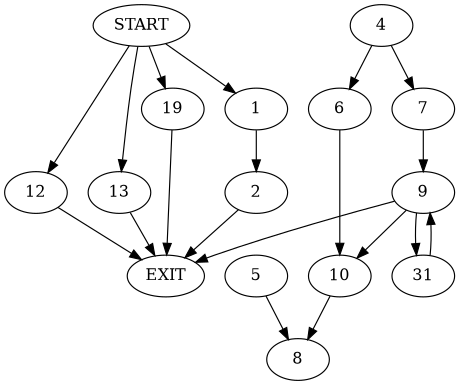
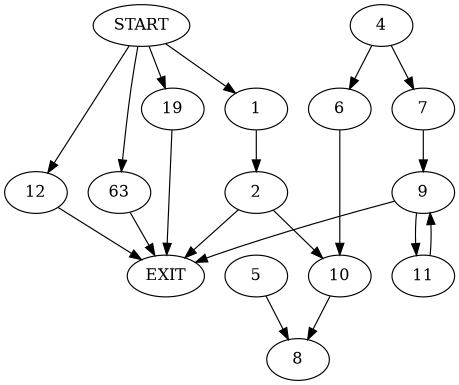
(119, 193) -> (119, 193)
(386, 230) -> (288, 224)
(423, 276) -> (423, 276)
